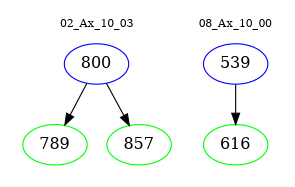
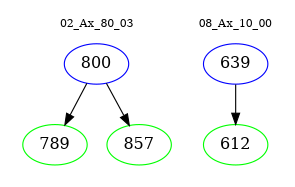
(97, 24) -> (97, 24)
(236, 64) -> (236, 64)
(236, 145) -> (236, 145)
